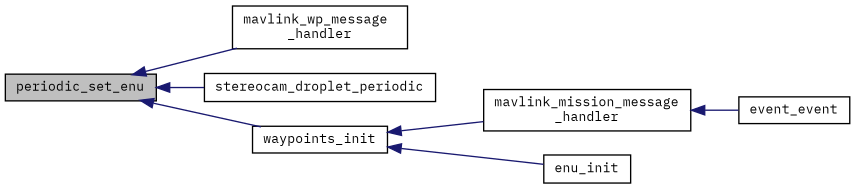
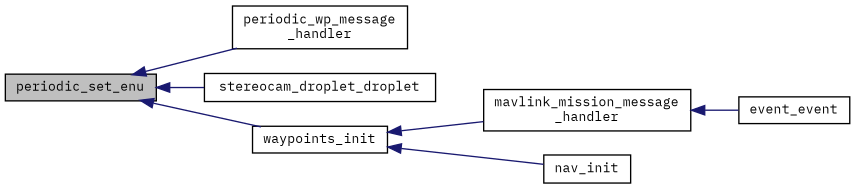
(320, 27) -> (320, 27)
(320, 88) -> (320, 88)
(587, 169) -> (587, 169)
